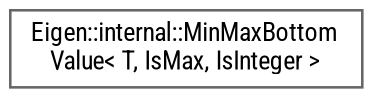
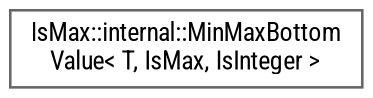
(186, 49) -> (186, 49)
